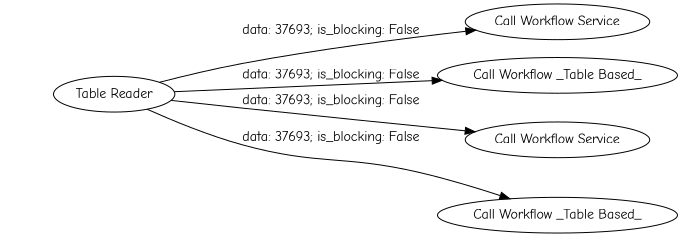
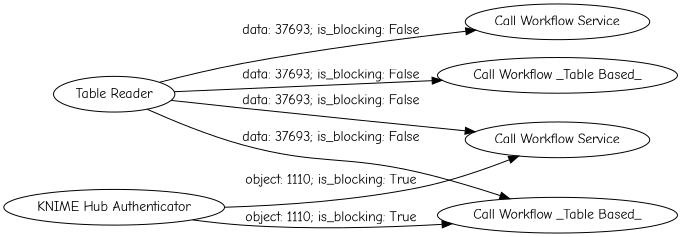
none -> (114, 207)
